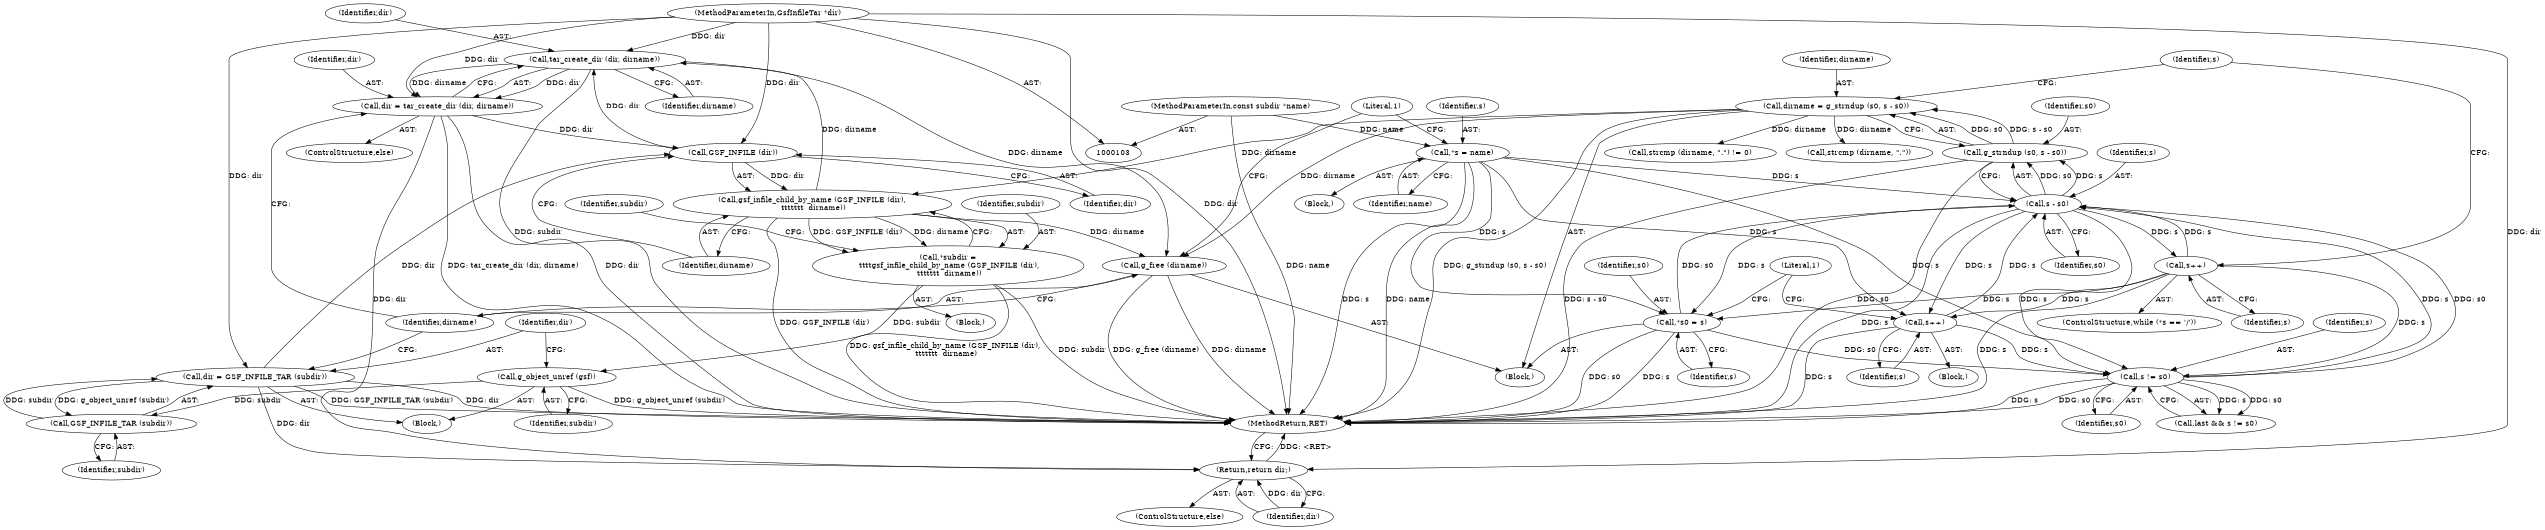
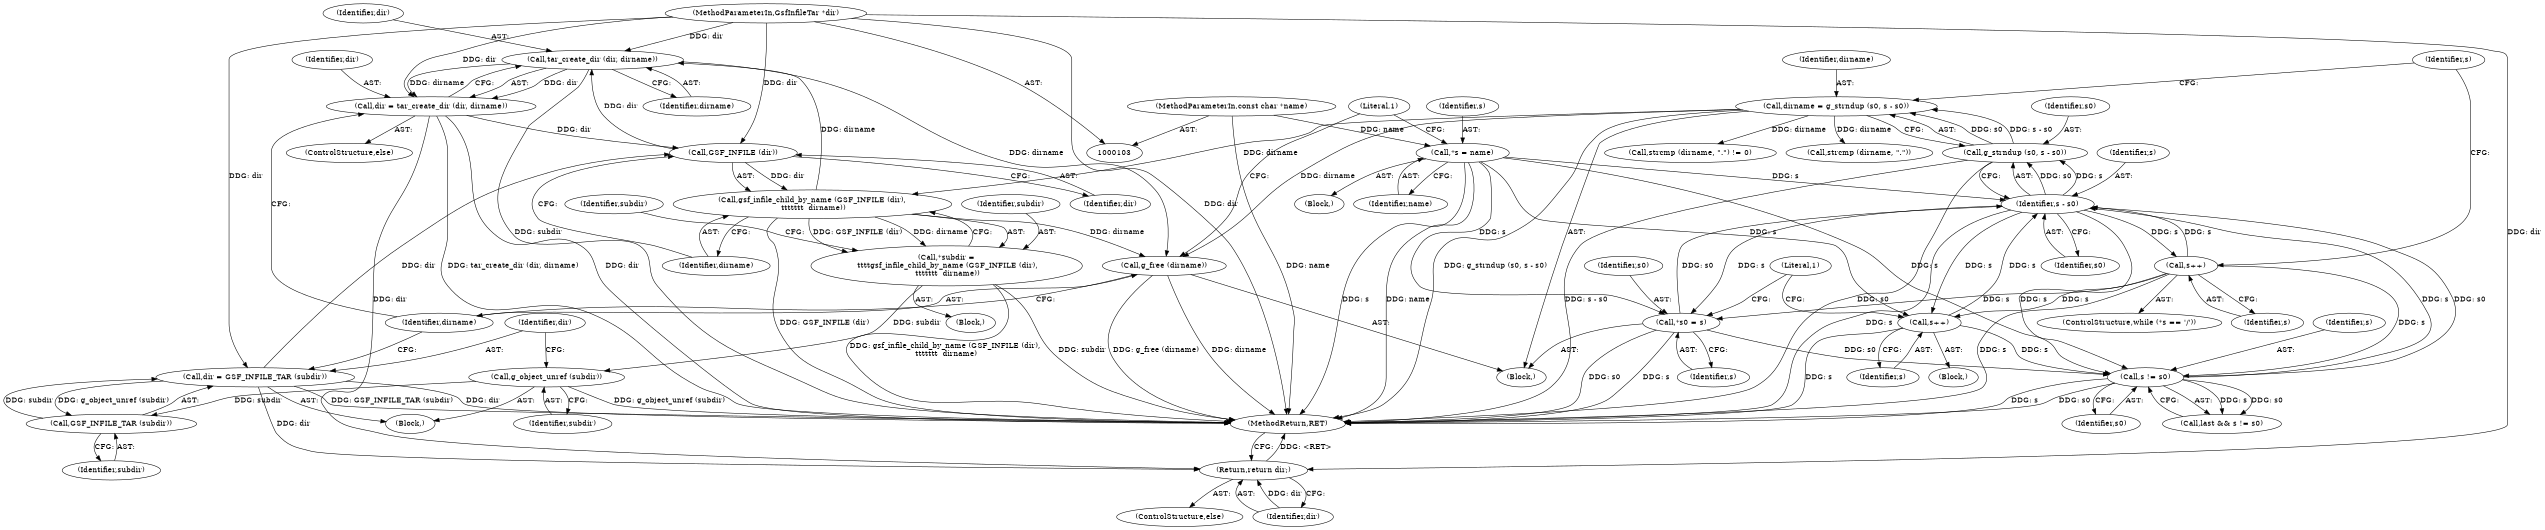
(1231, 106) -> (1232, 106)
(2048, 204) -> (2048, 204)
(547, 377) -> (547, 377)
